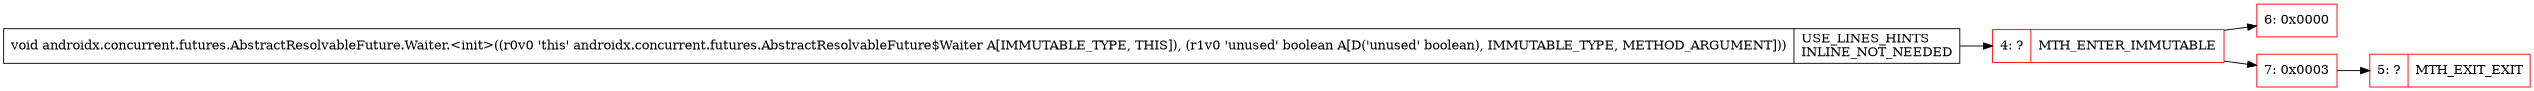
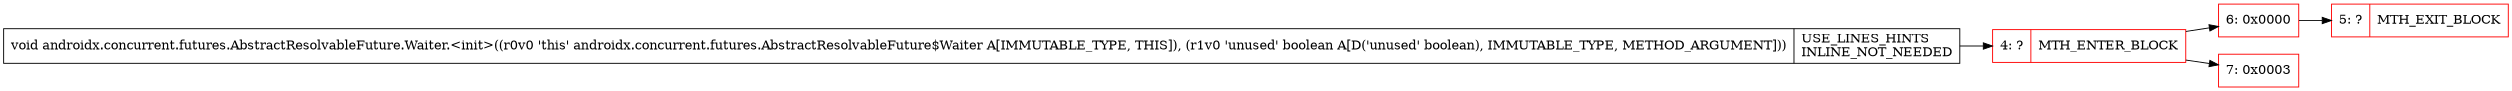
(2127, 46) -> (2108, 46)
(2469, 70) -> (2439, 20)
(2349, 71) -> (2311, 20)
